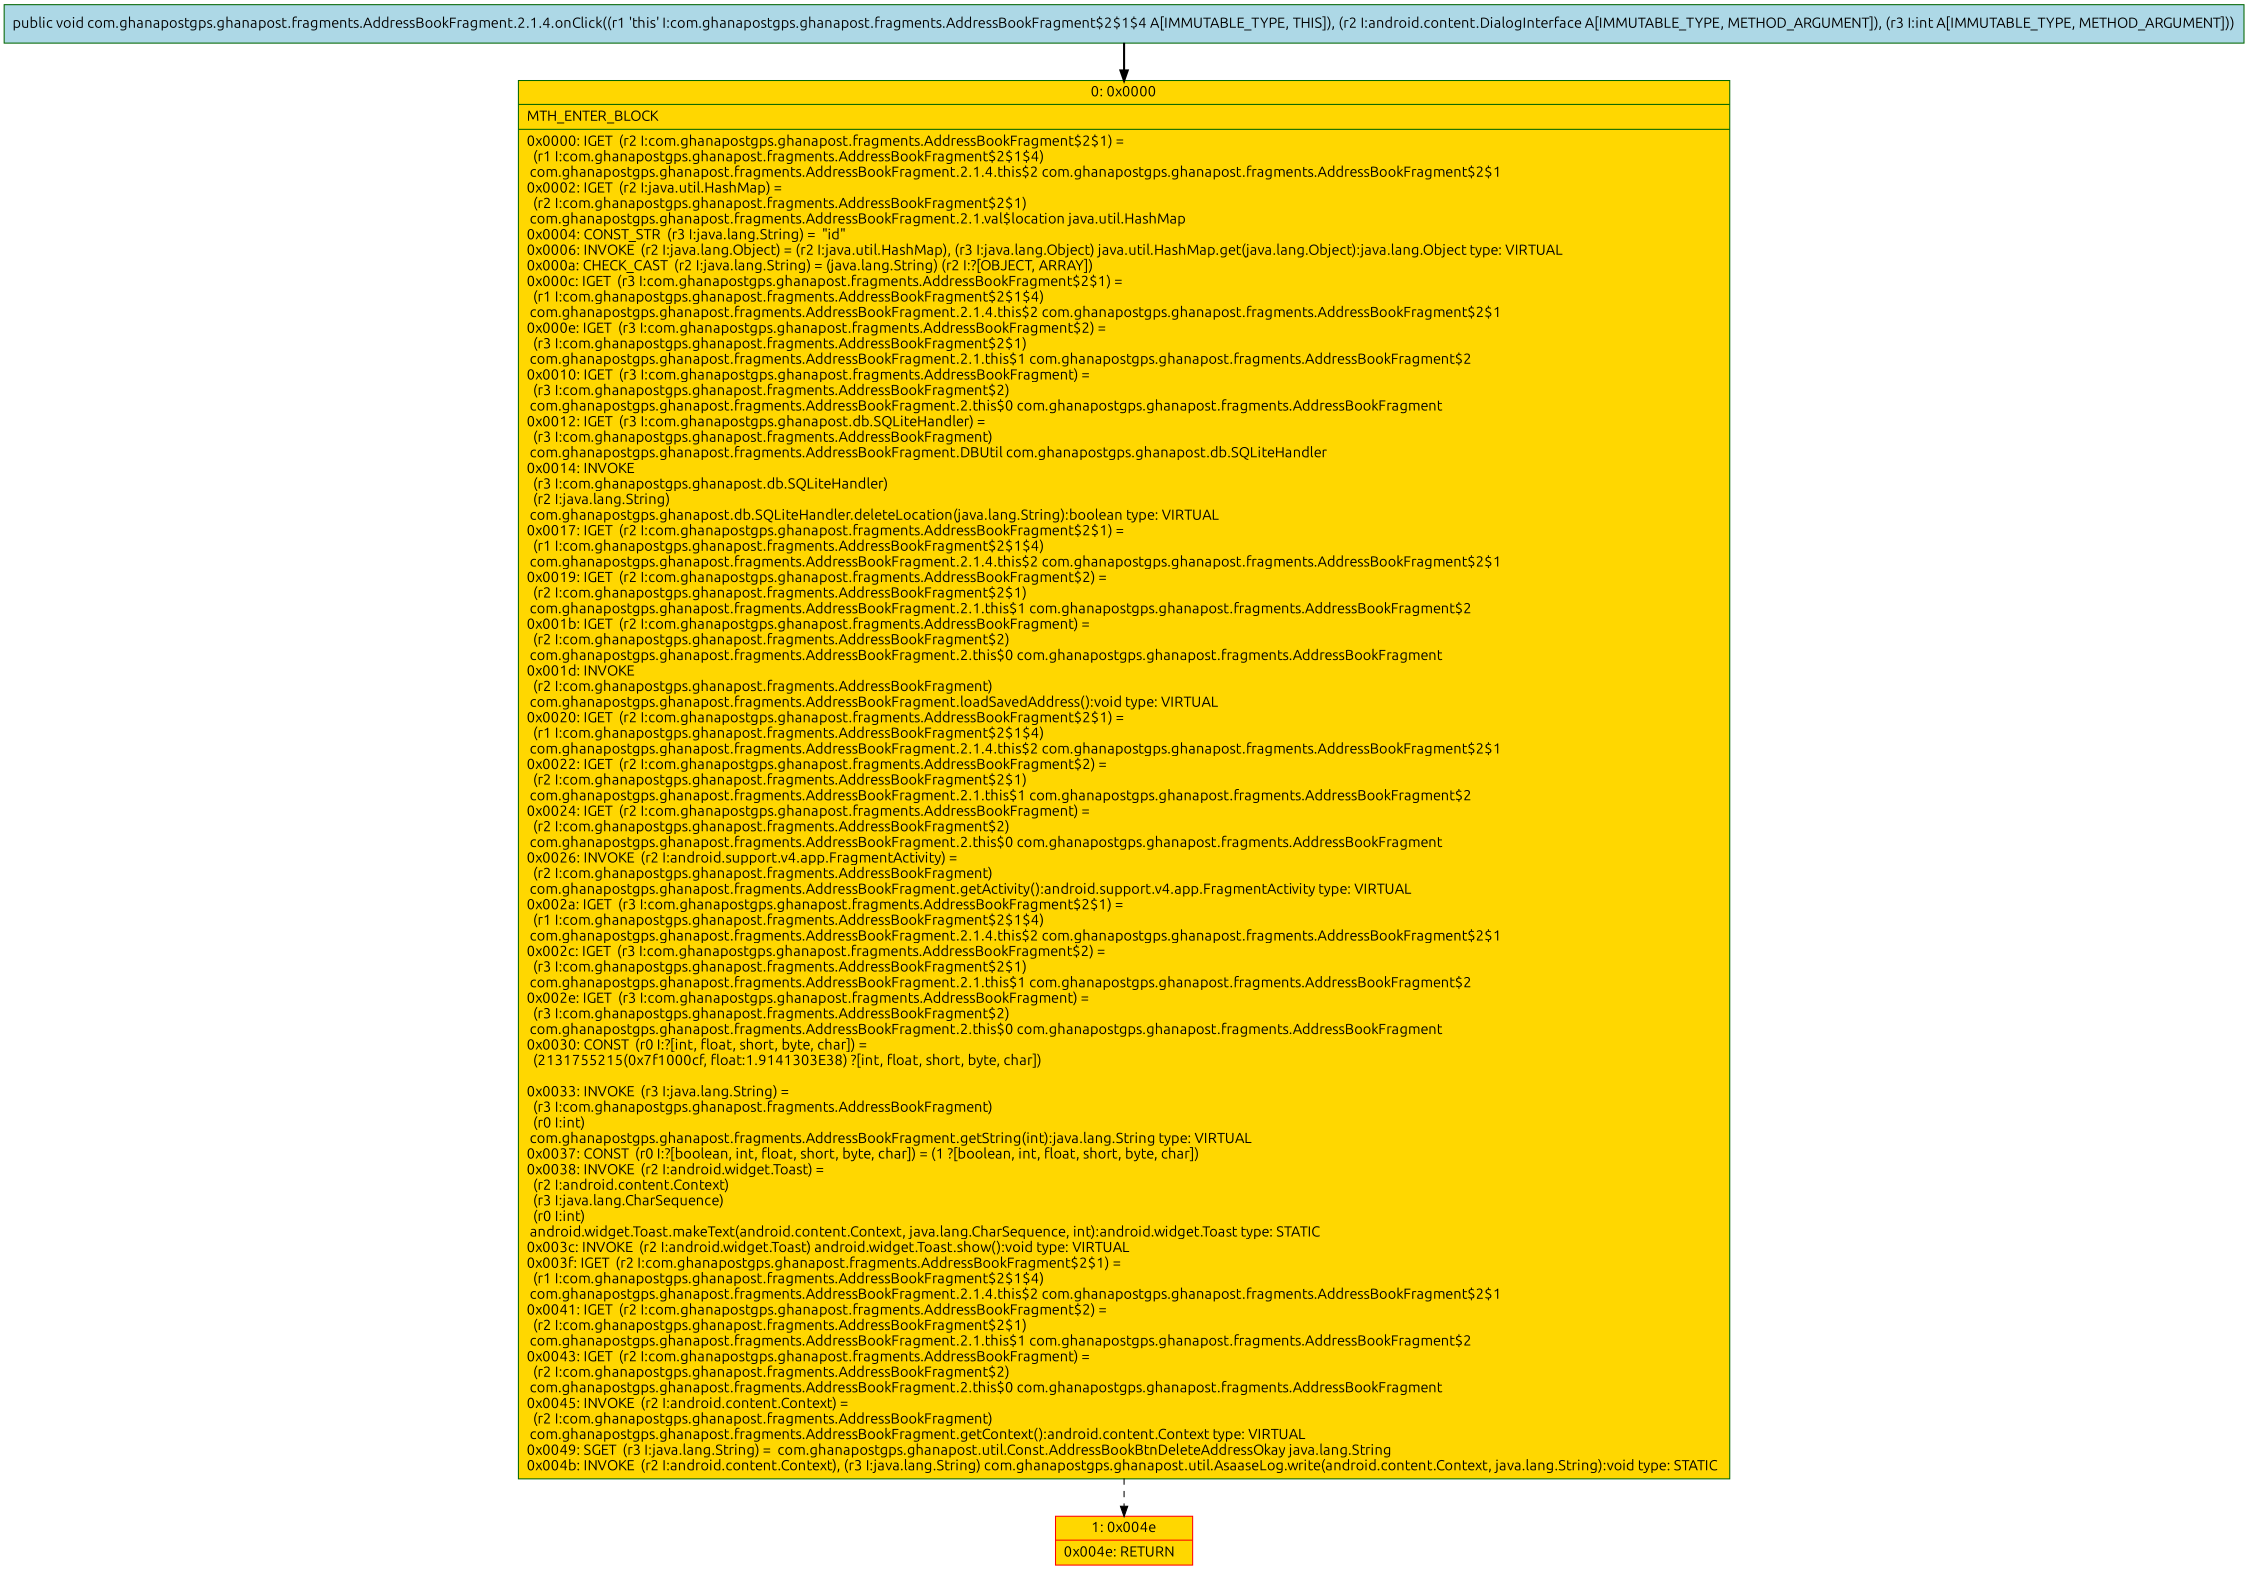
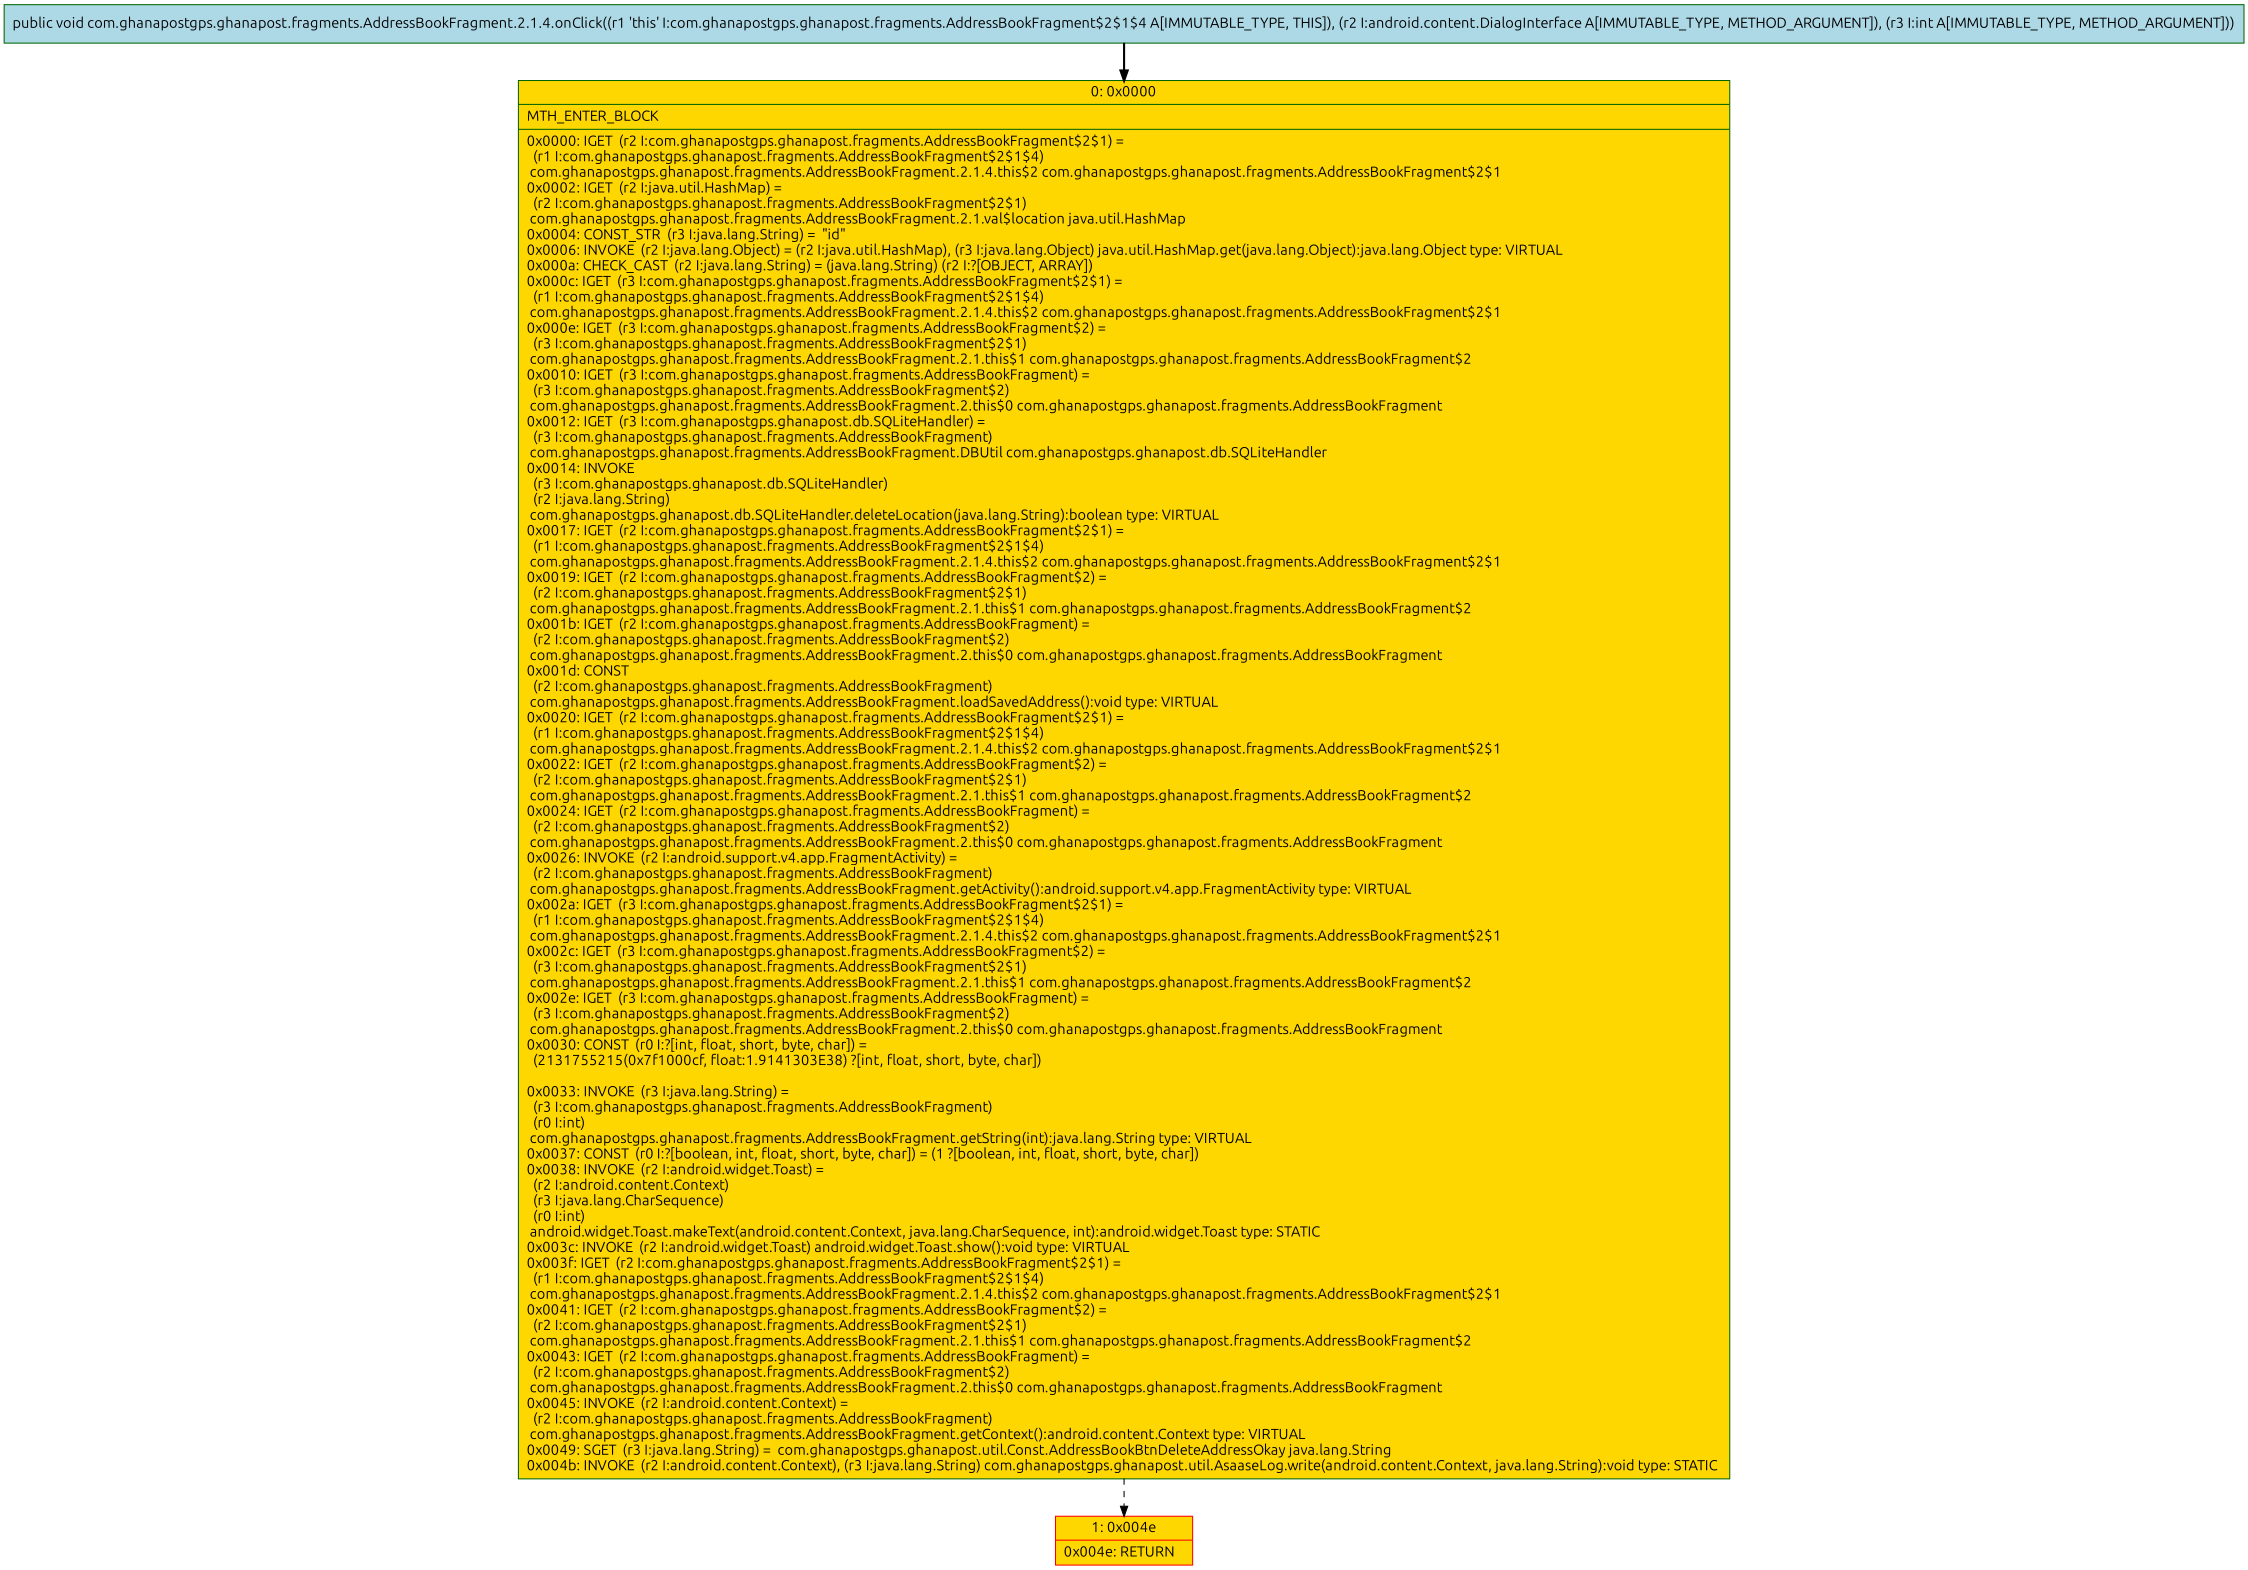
(584, 671) -> (581, 671)
